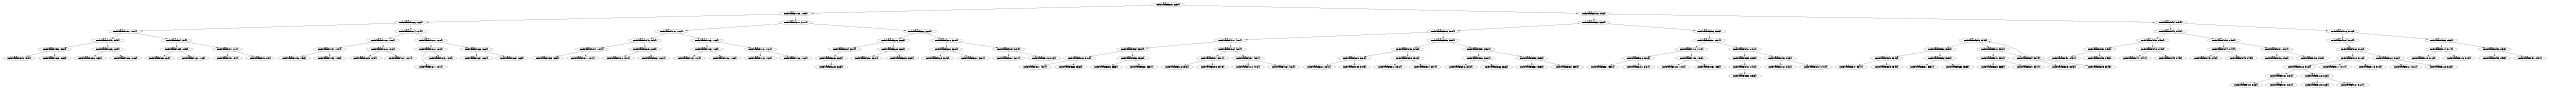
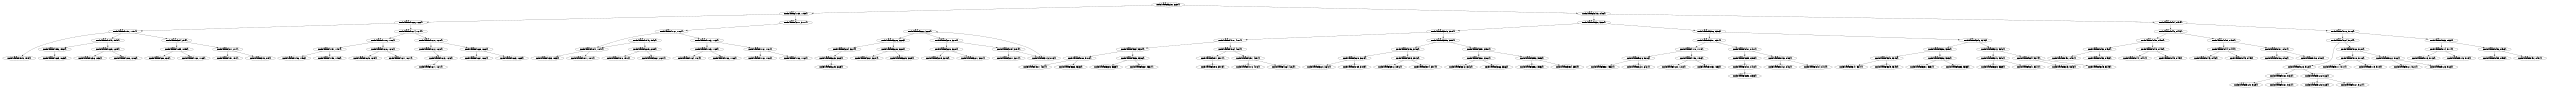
(857, 27) -> (991, 38)
(659, 36) -> (628, 38)
(2009, 46) -> (1842, 36)
(38, 54) -> (65, 39)
(423, 58) -> (436, 62)
(2327, 63) -> (2331, 59)
(1177, 67) -> none
